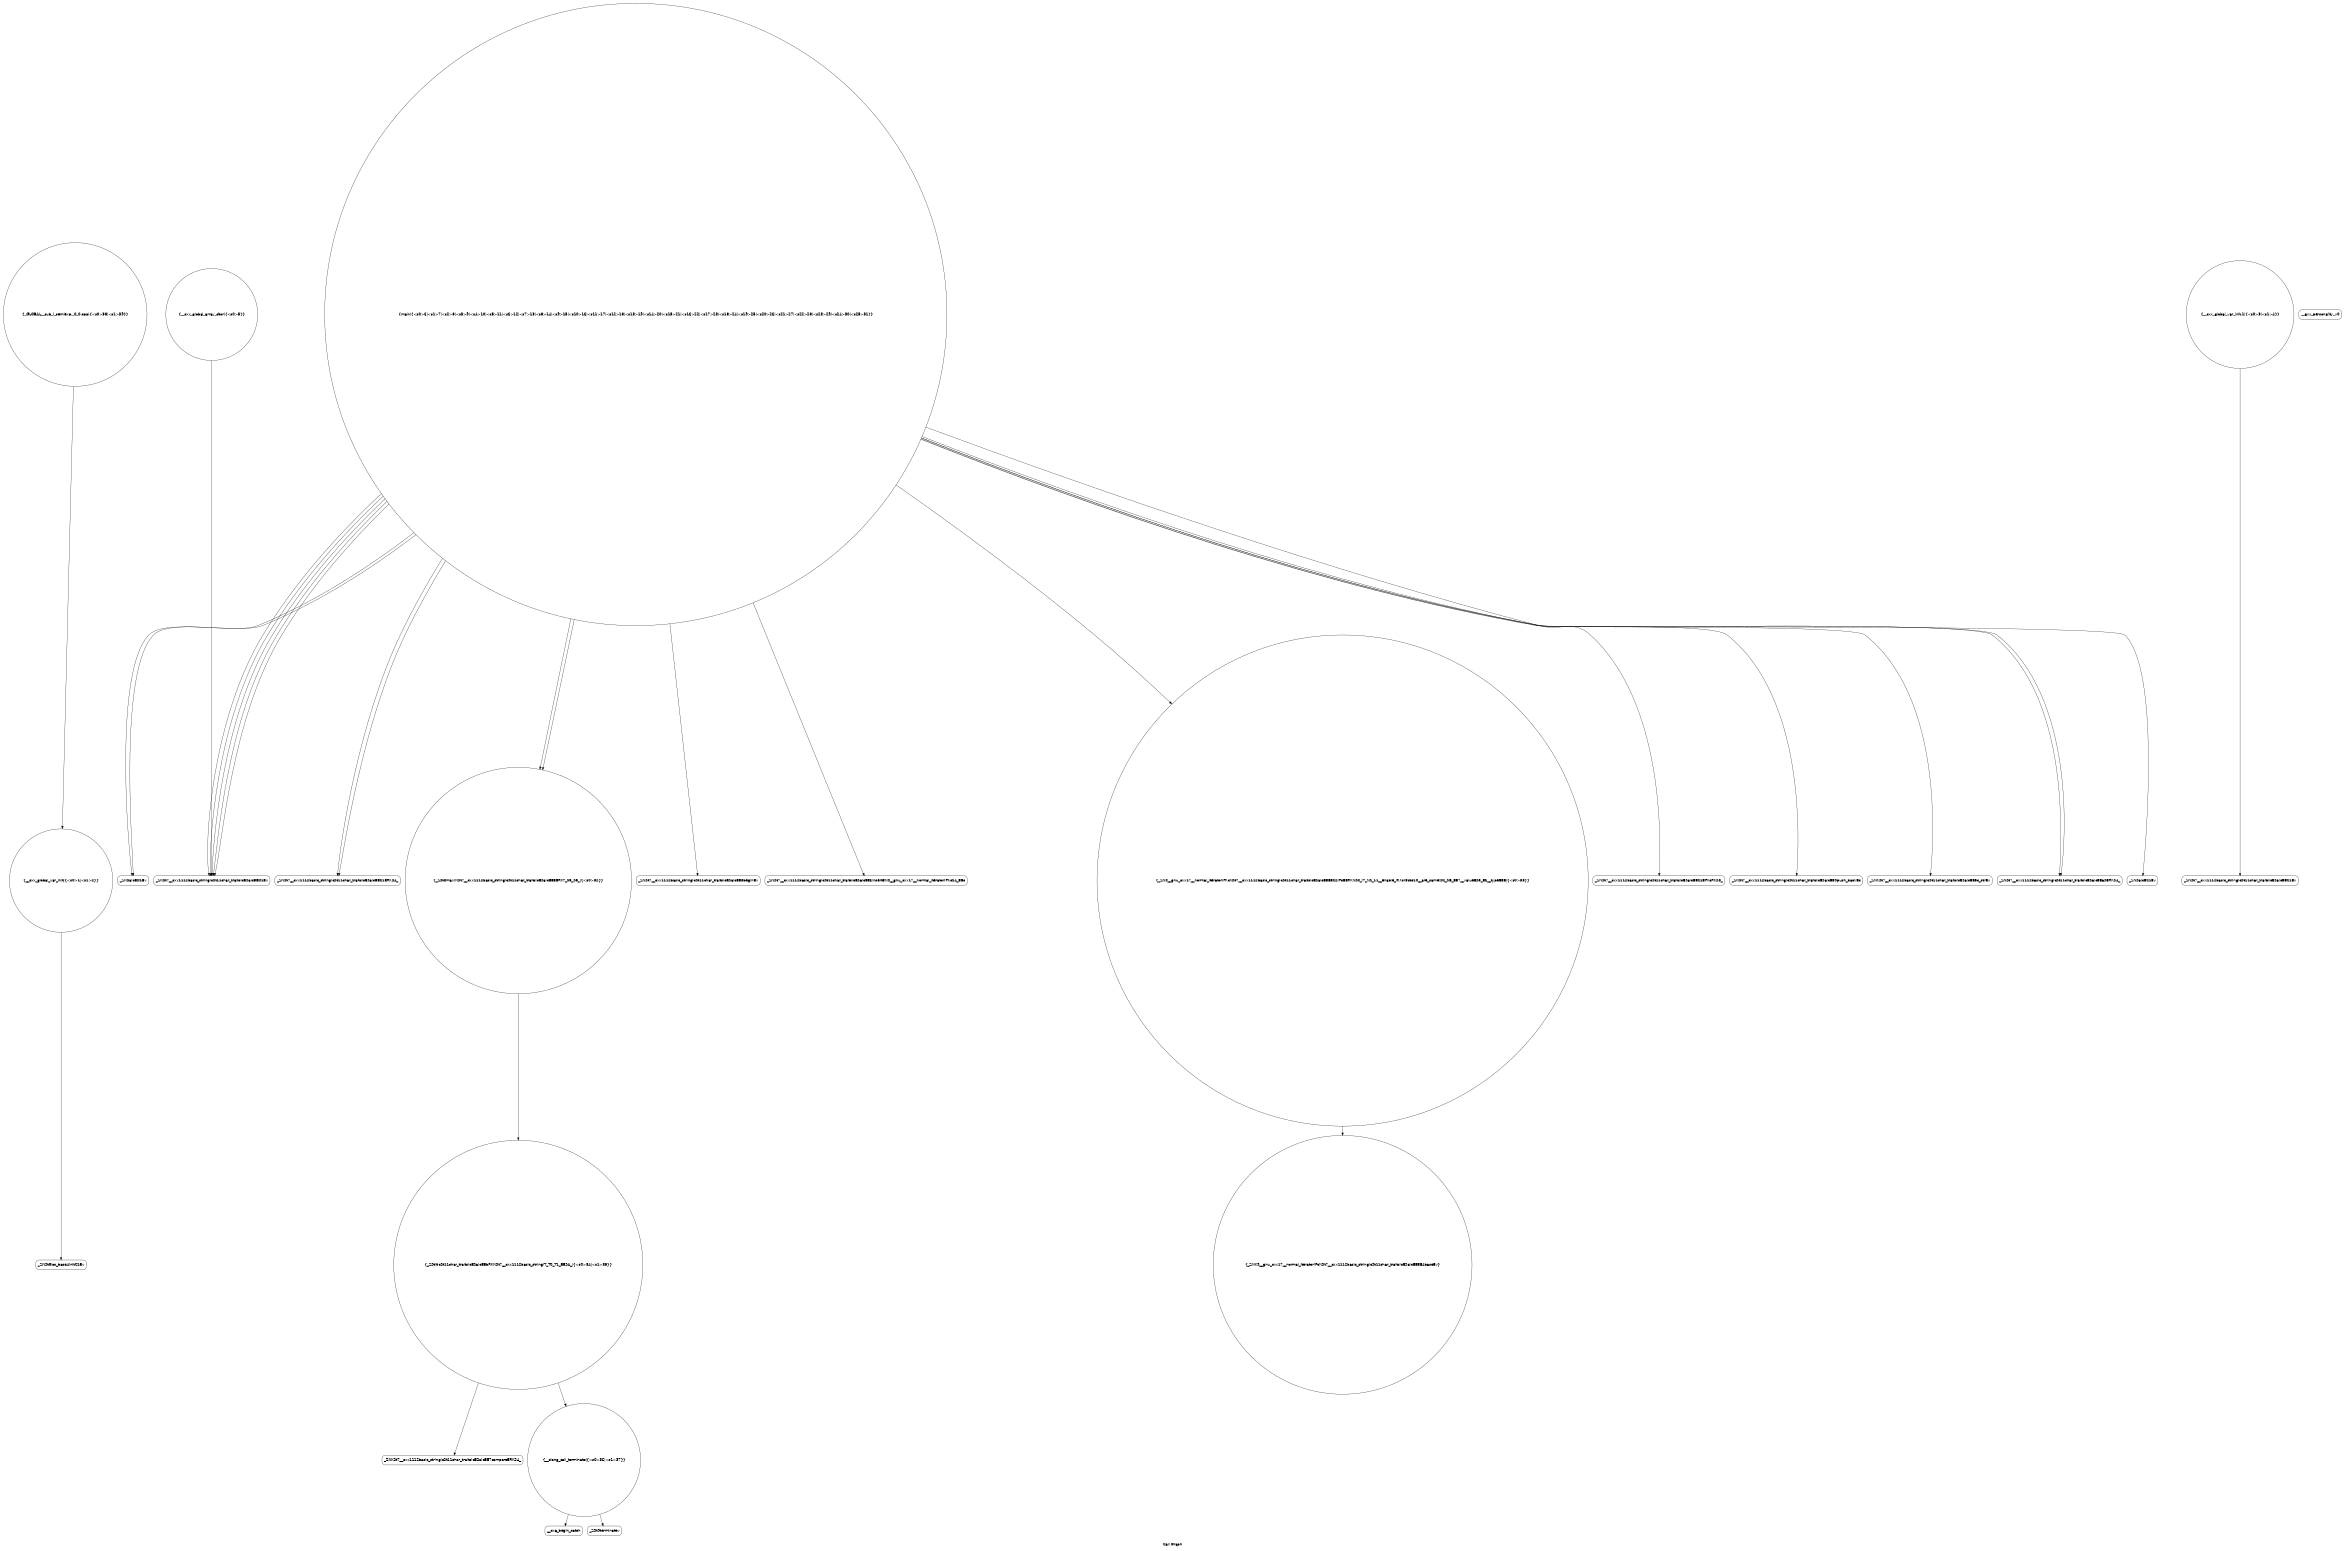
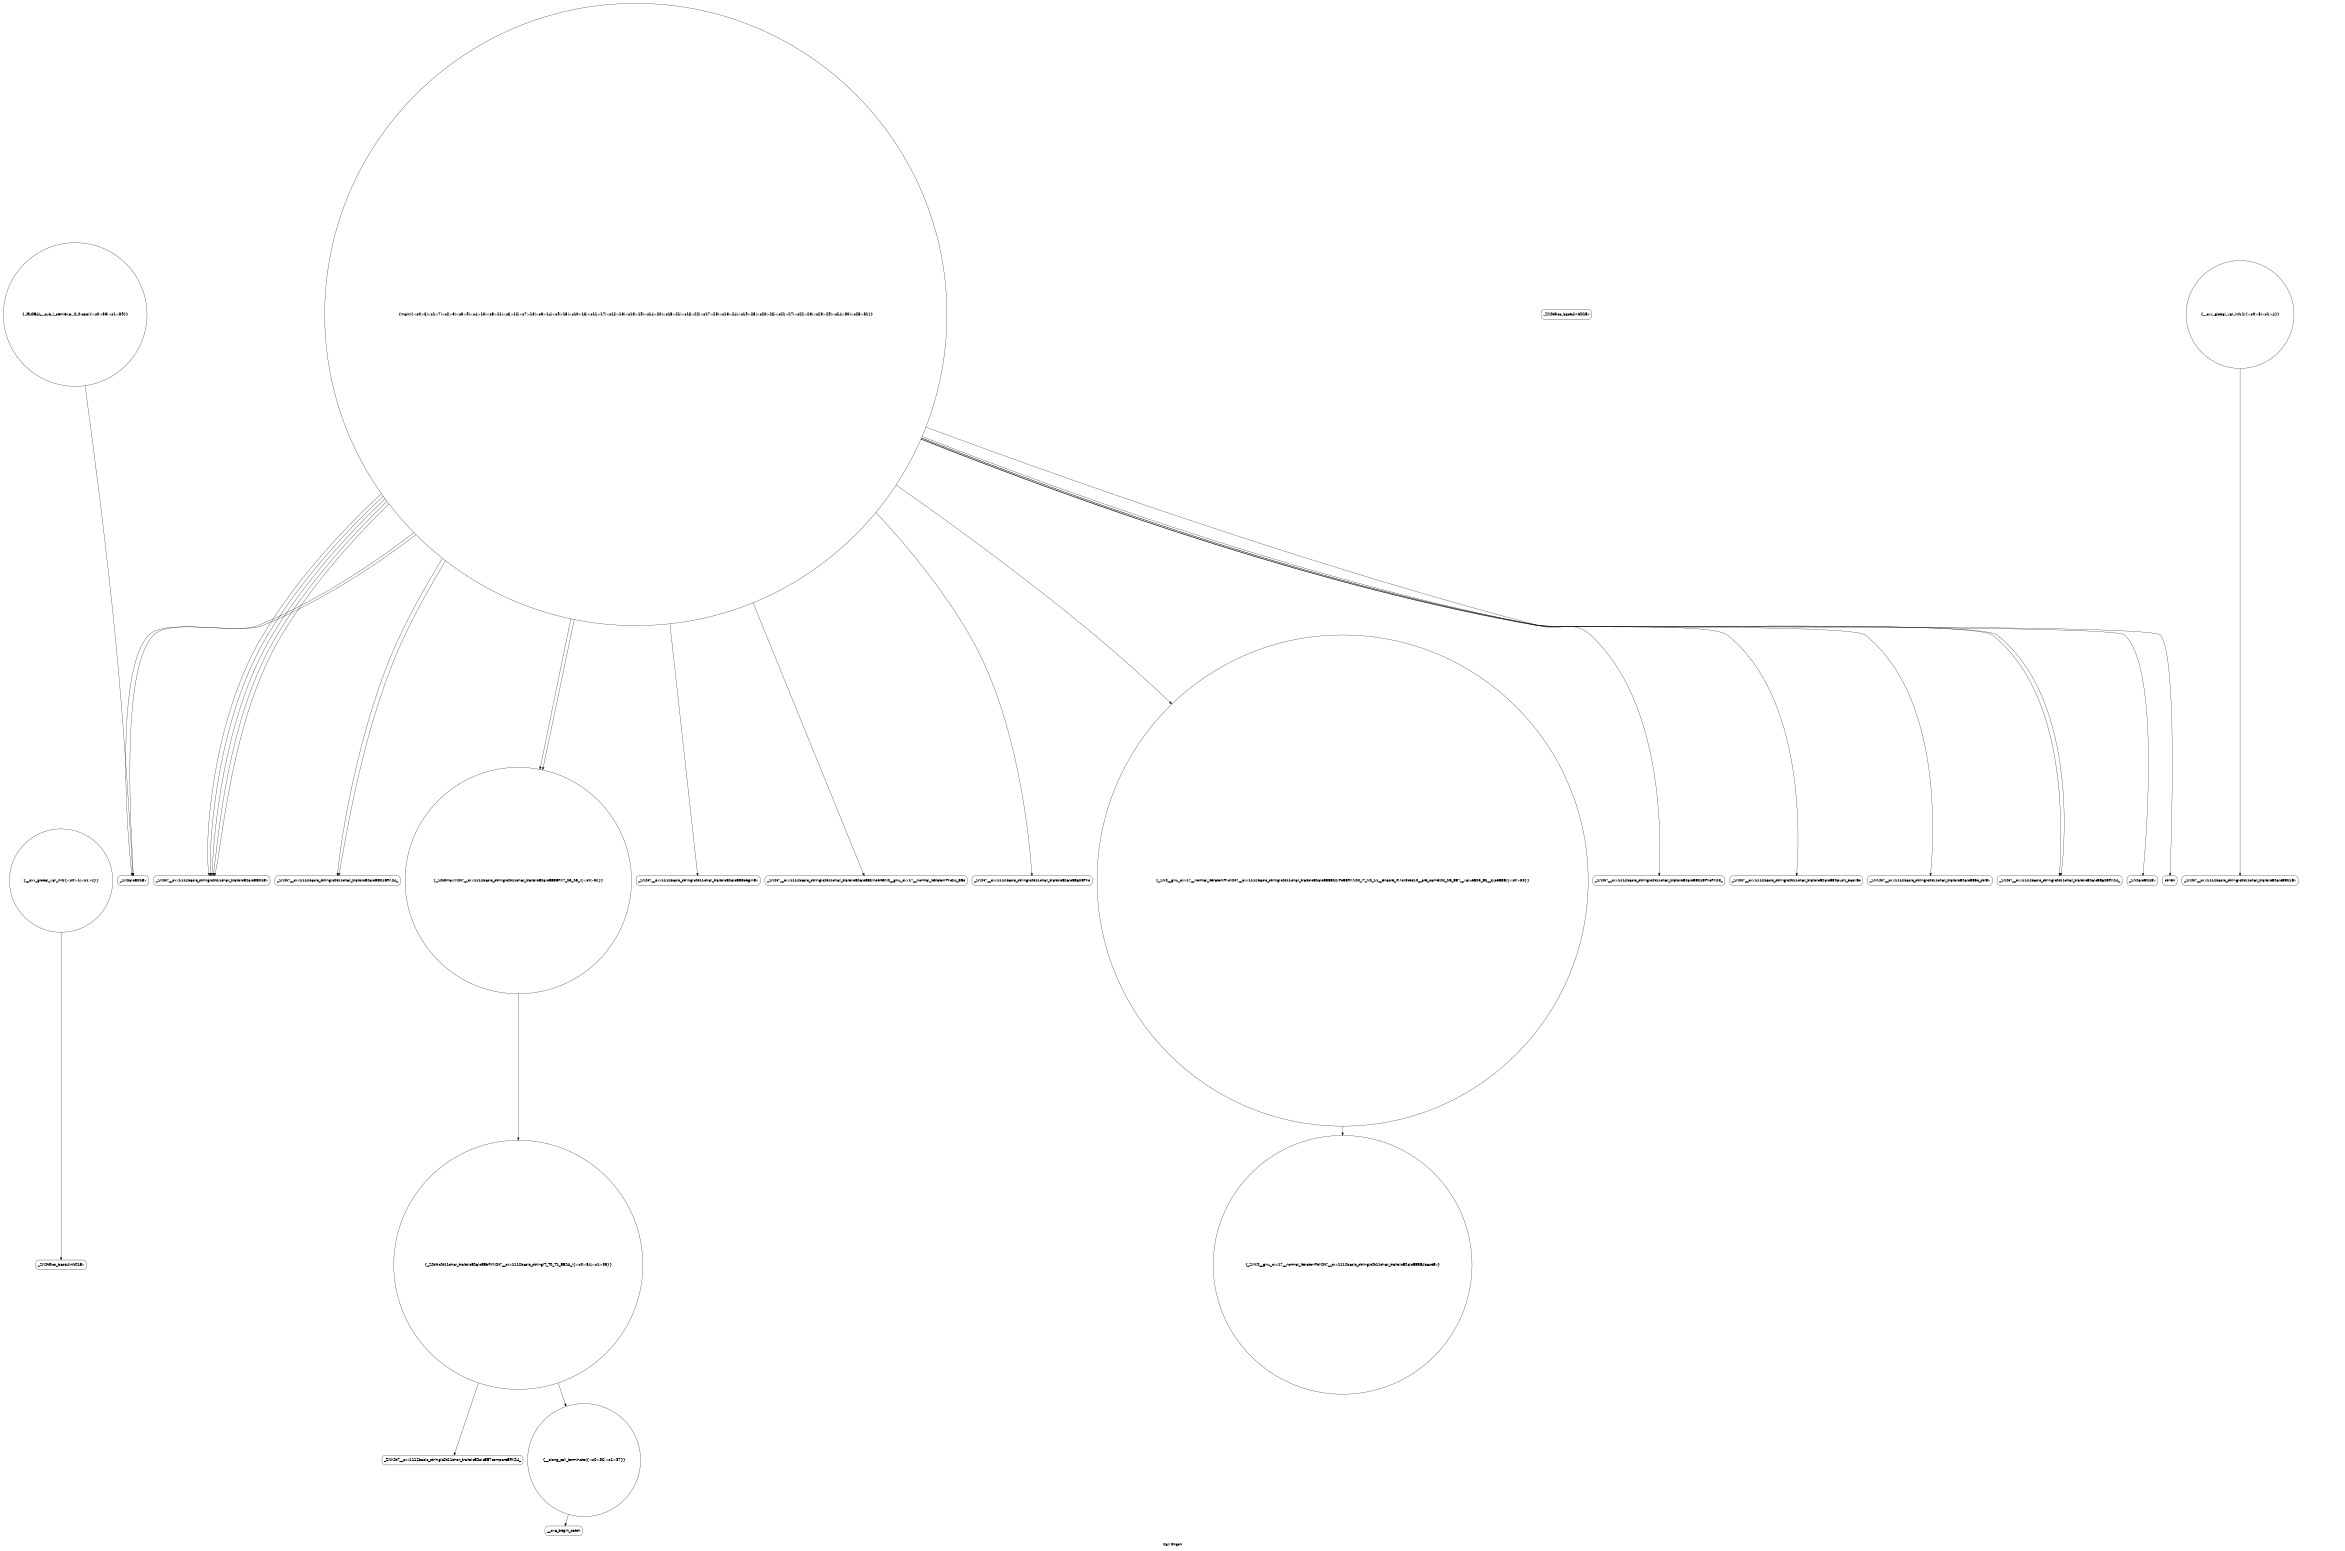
(212, 315) -> none
none -> (1566, 315)
(2320, 315) -> none
(68, 606) -> (115, 629)
none -> (1032, 881)
none -> (2170, 881)
(604, 1531) -> none
